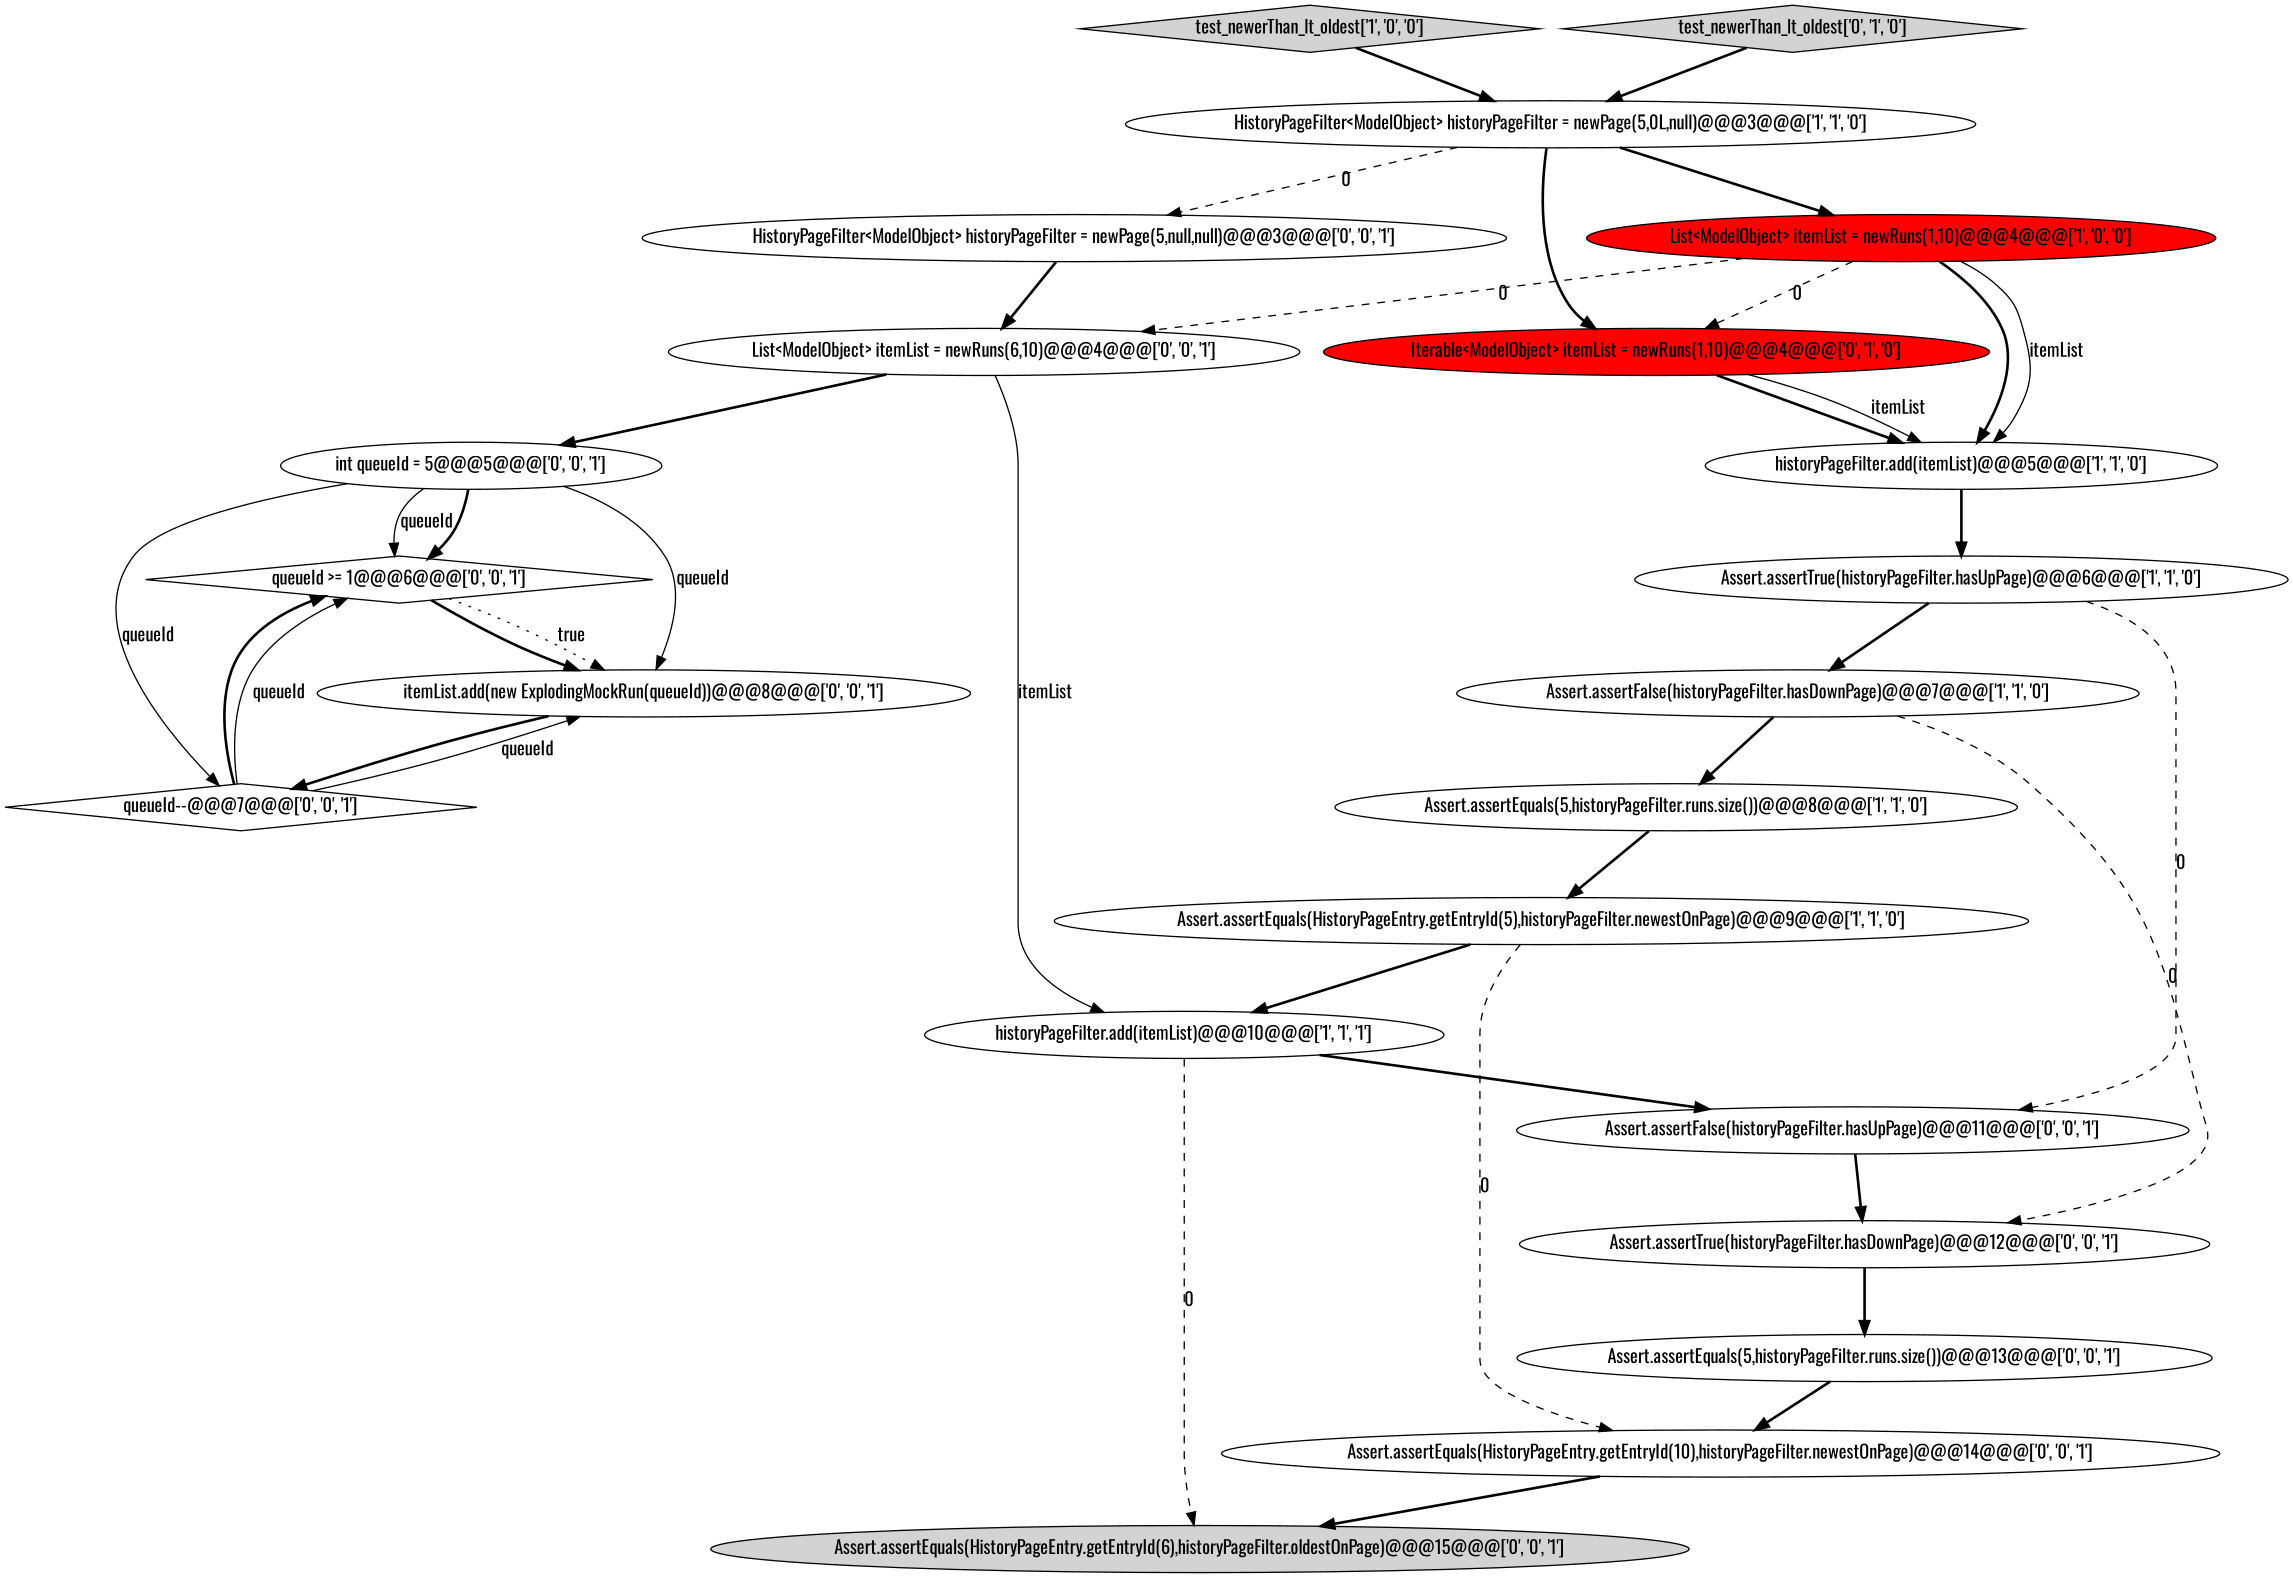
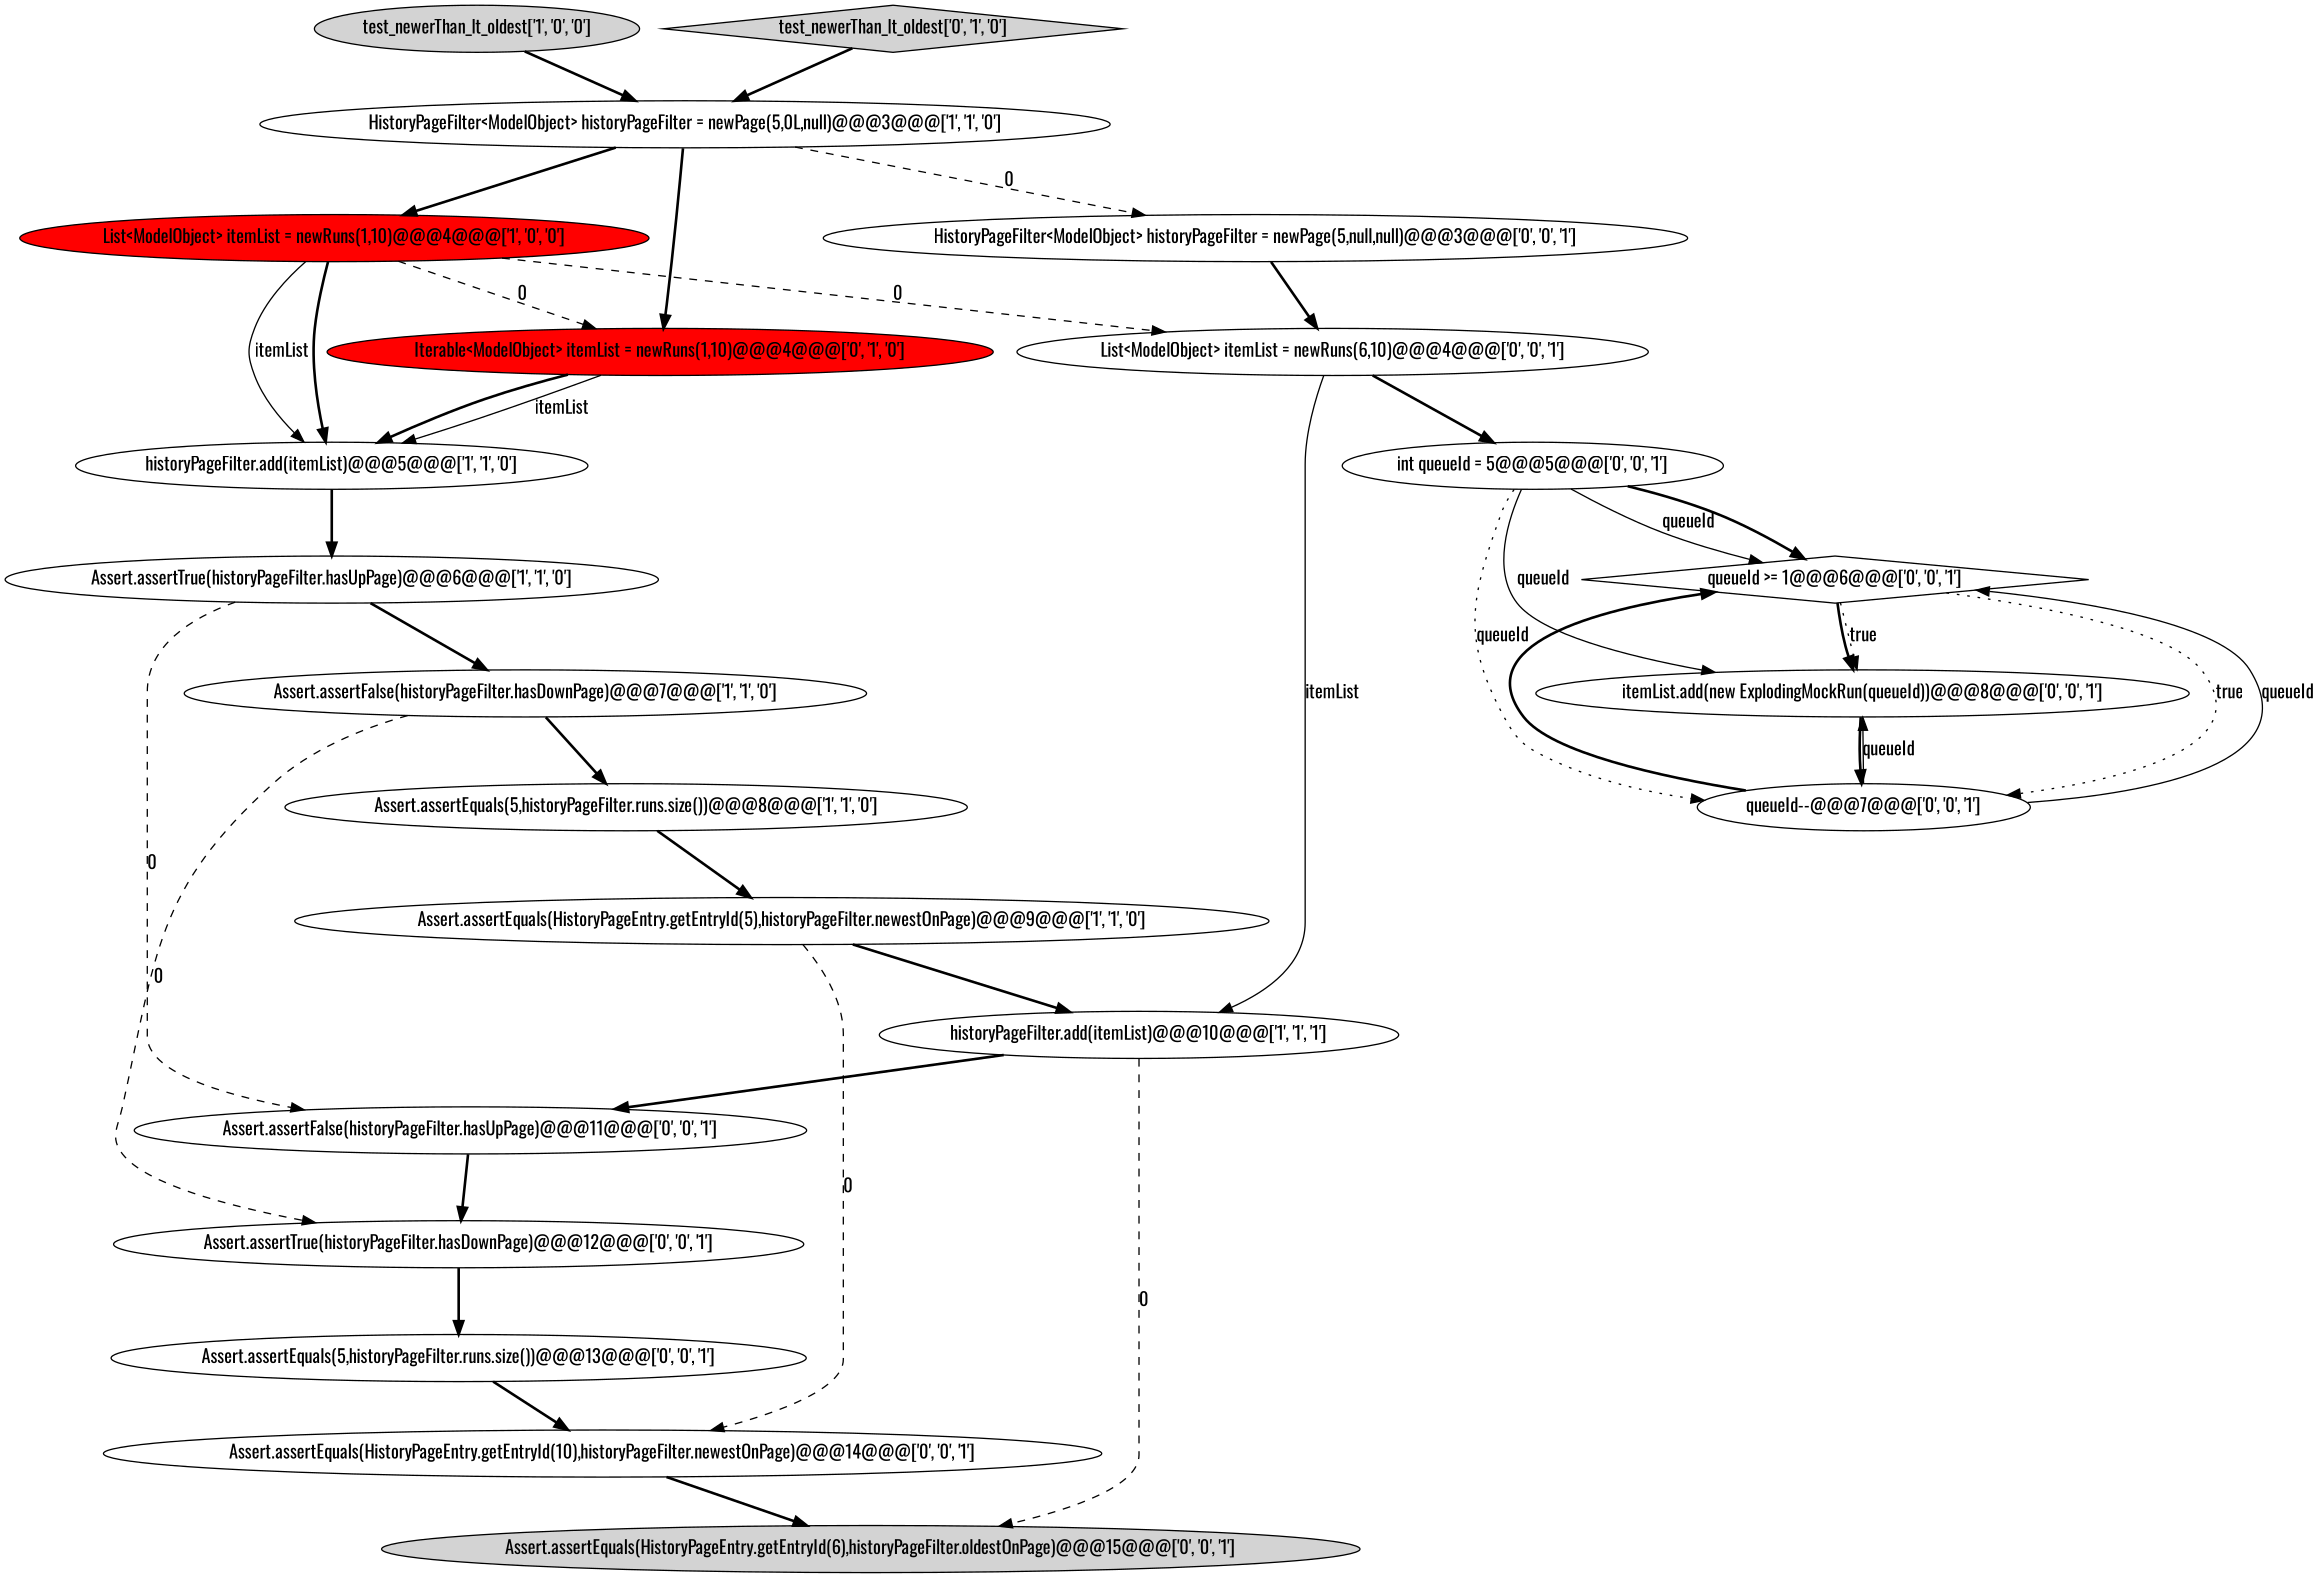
(1310, 29) -> (477, 29)
(128, 566) -> (1498, 704)
none -> (2200, 669)
(241, 807) -> (1864, 807)
